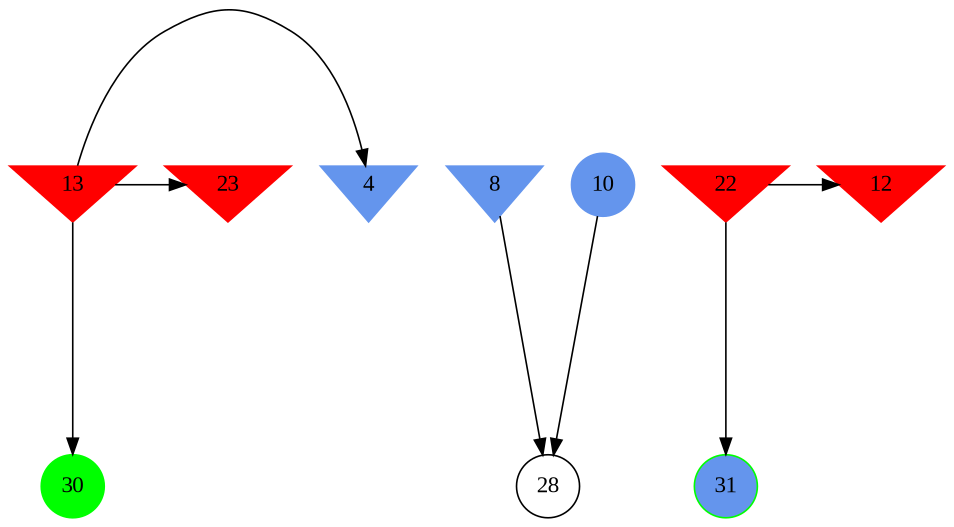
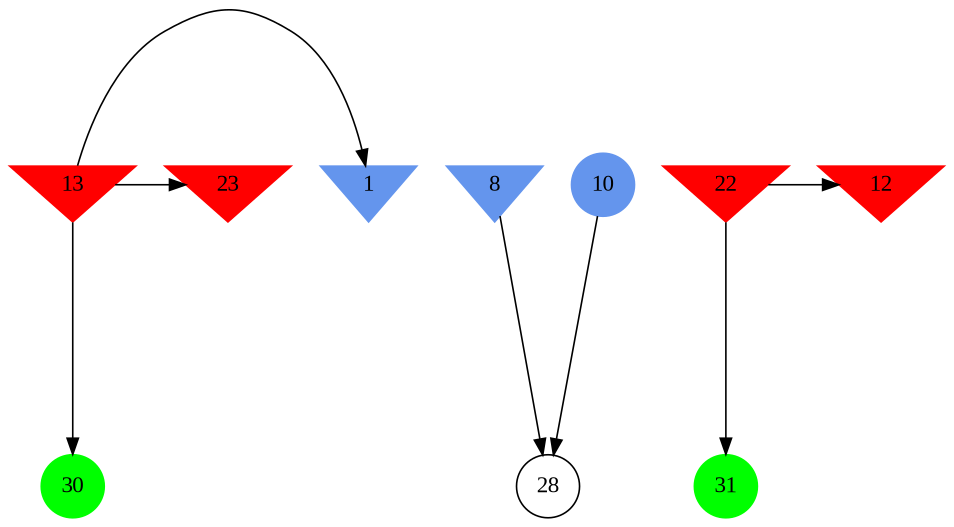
(369, 185) -> (369, 185)
(726, 486) -> (726, 486)
